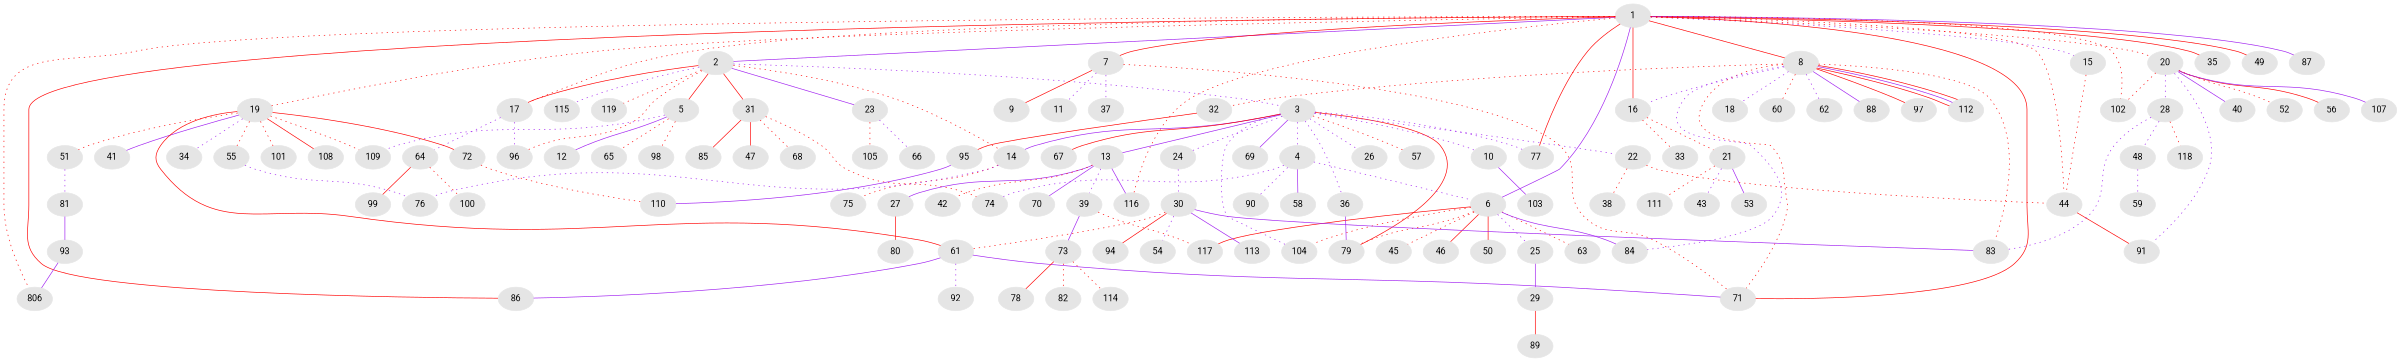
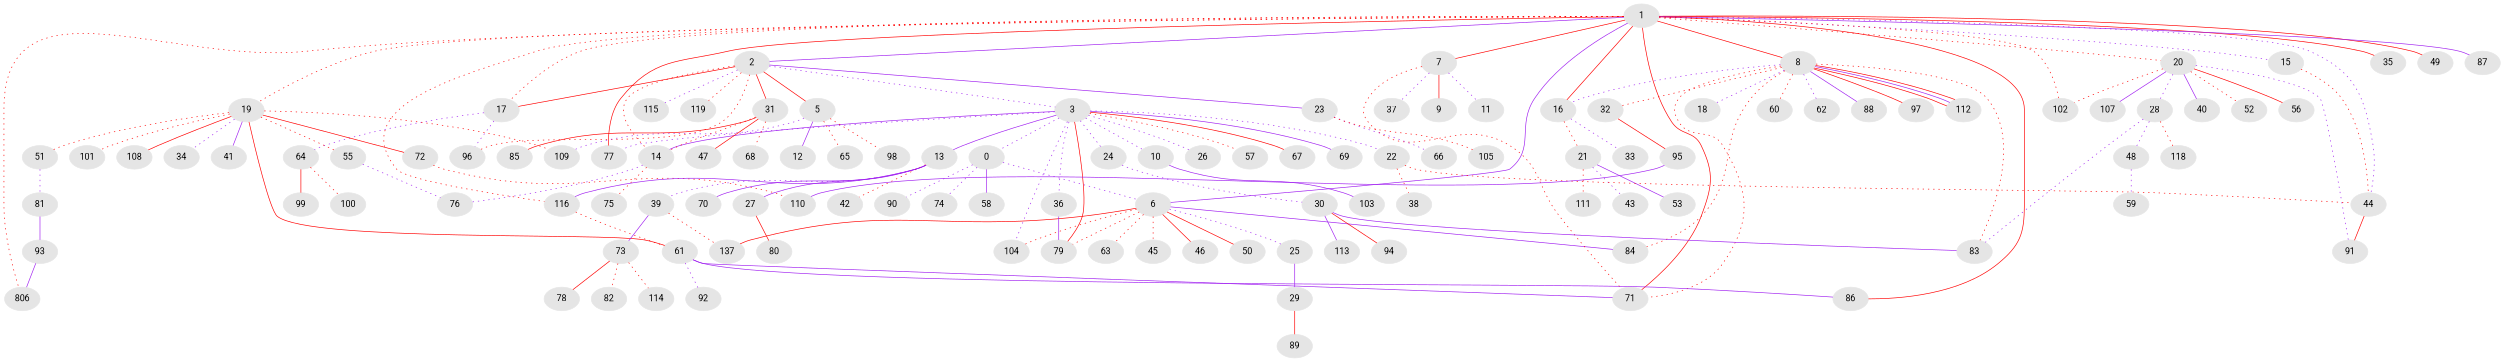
(2035, 51) -> (2273, 43)
(1657, 134) -> (1594, 134)
(1760, 154) -> (1726, 168)
(1297, 157) -> (987, 157)
(863, 177) -> (713, 133)
(1065, 235) -> (620, 230)
(1158, 252) -> none
(1205, 252) -> (727, 252)
